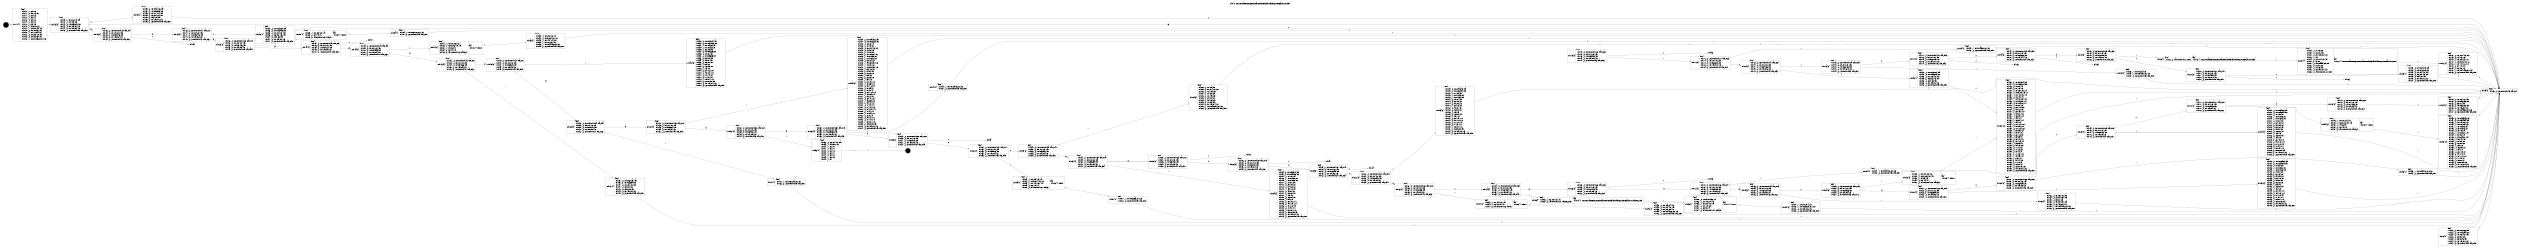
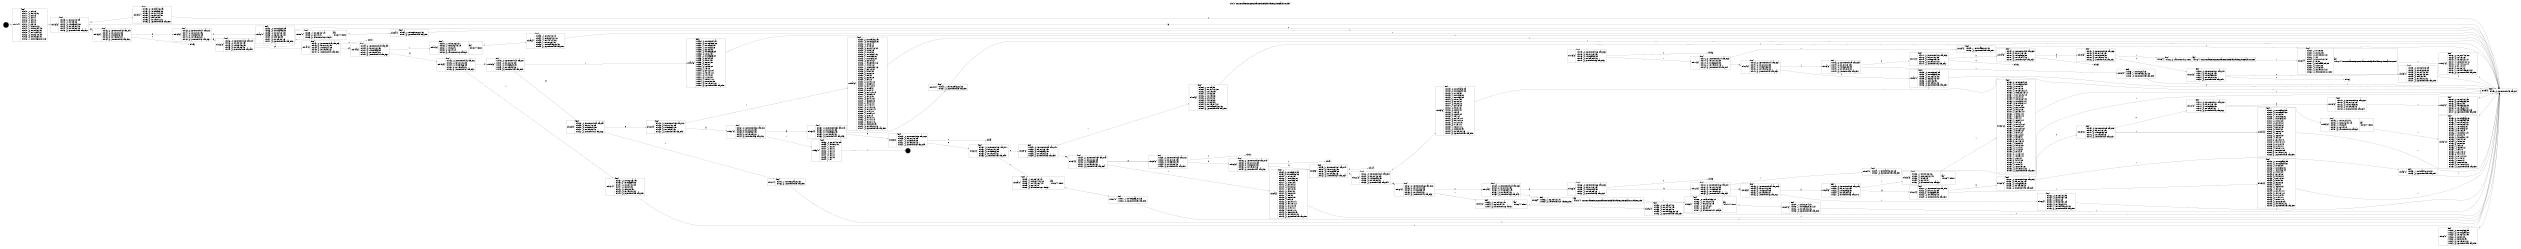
(1973, 98) -> (2214, 87)
